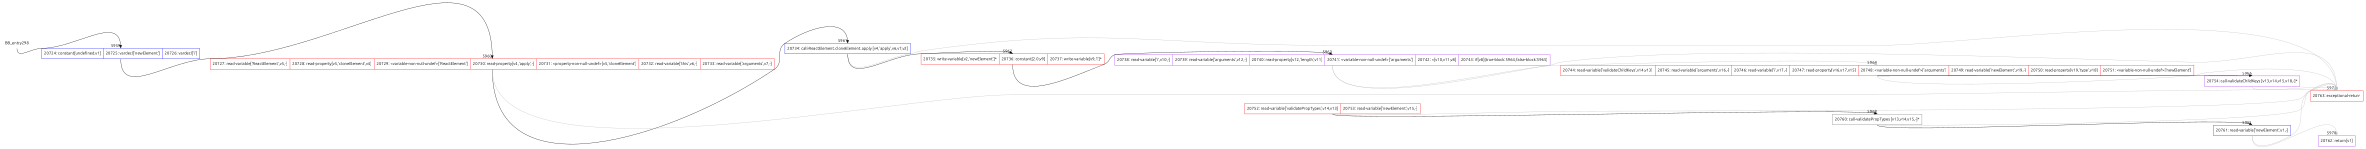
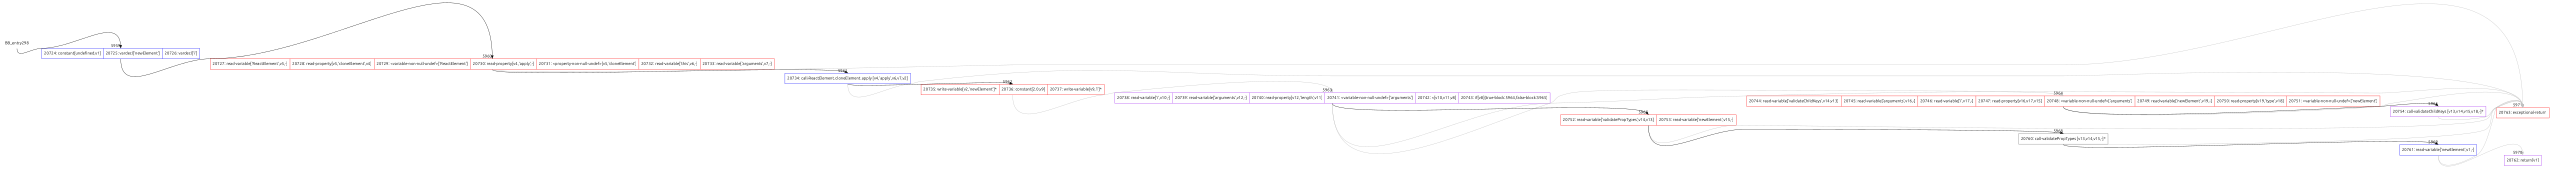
(1161, 53) -> (1165, 88)
none -> (1489, 109)
